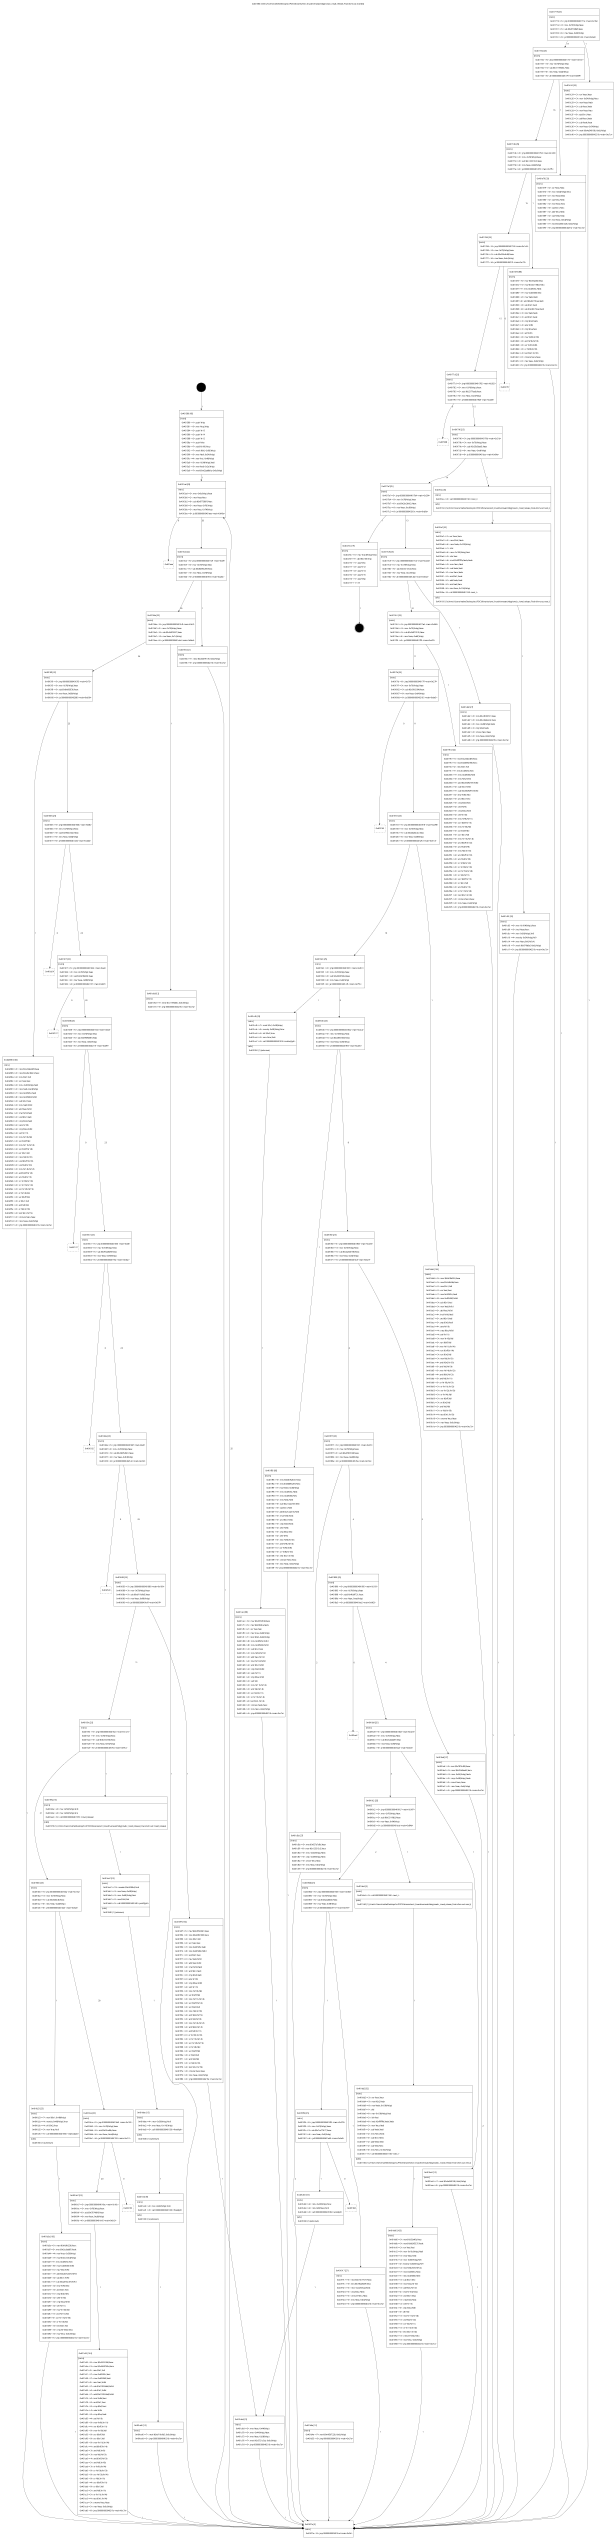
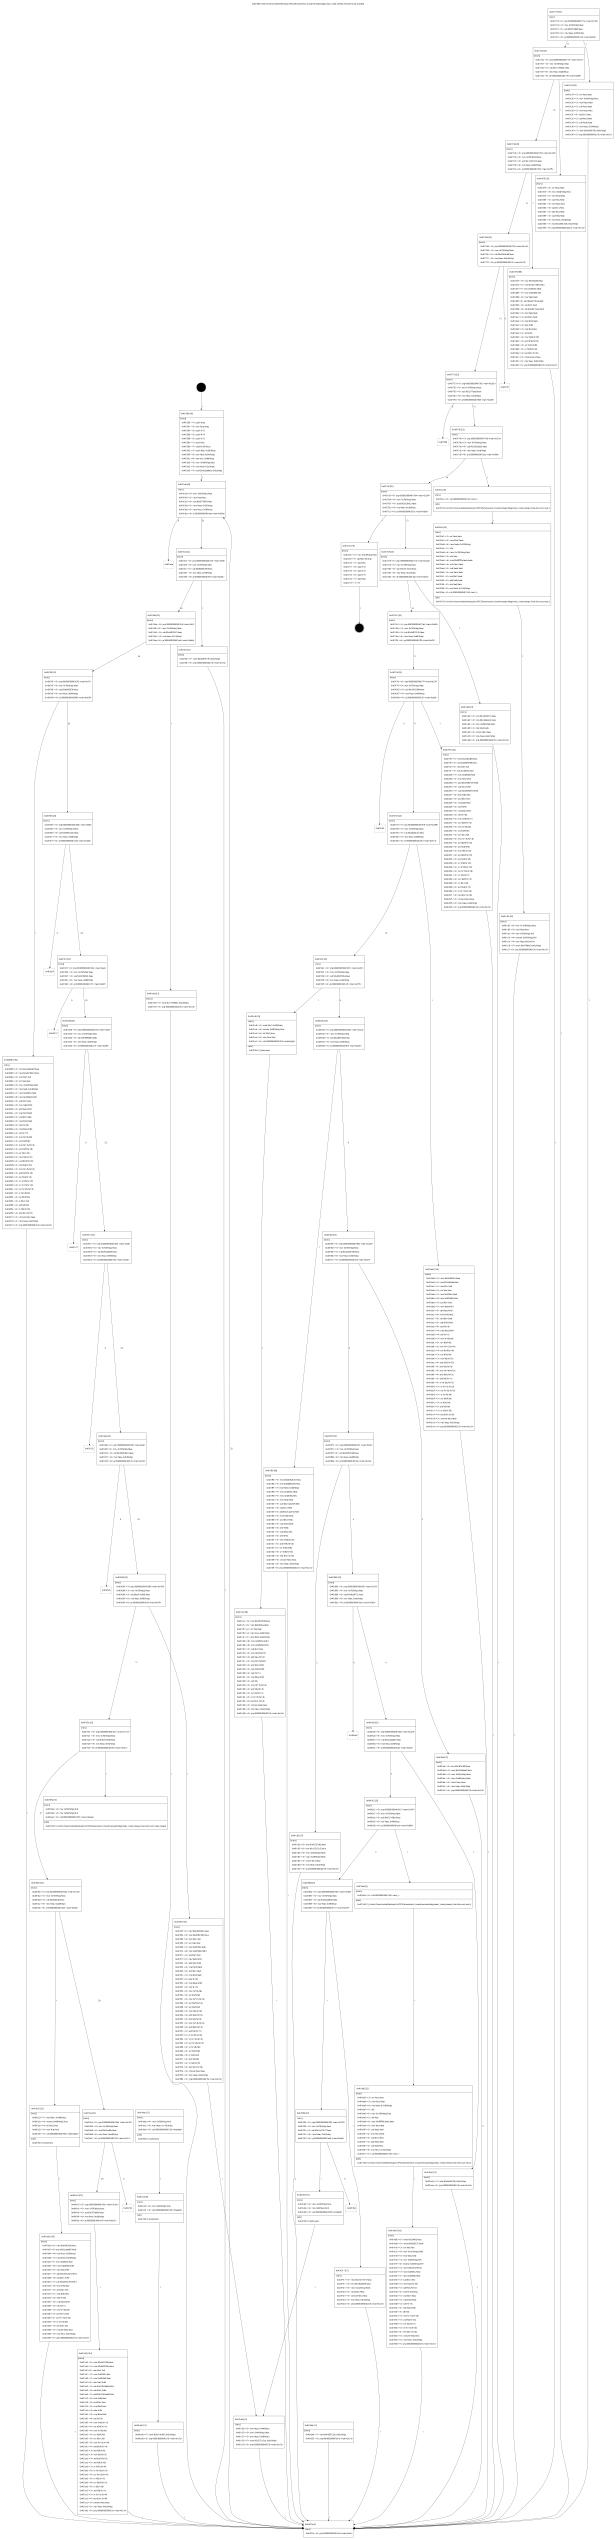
(446, 693) -> (431, 724)
(125, 1896) -> none
